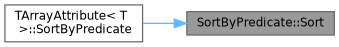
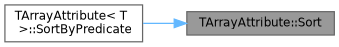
(261, 23) -> (261, 23)
